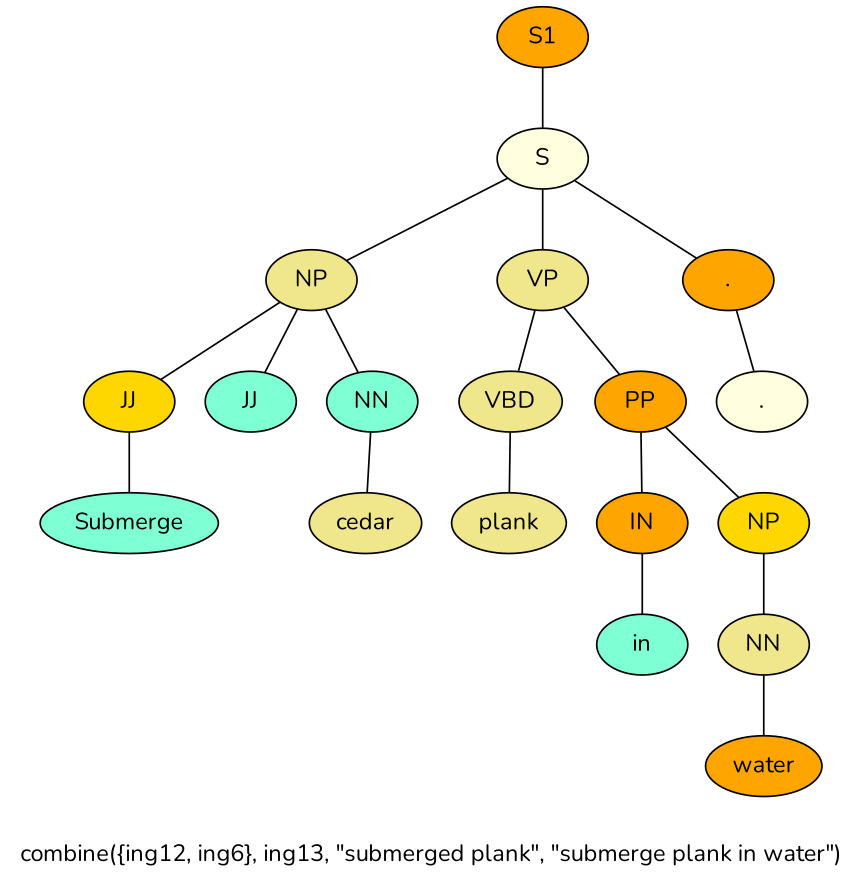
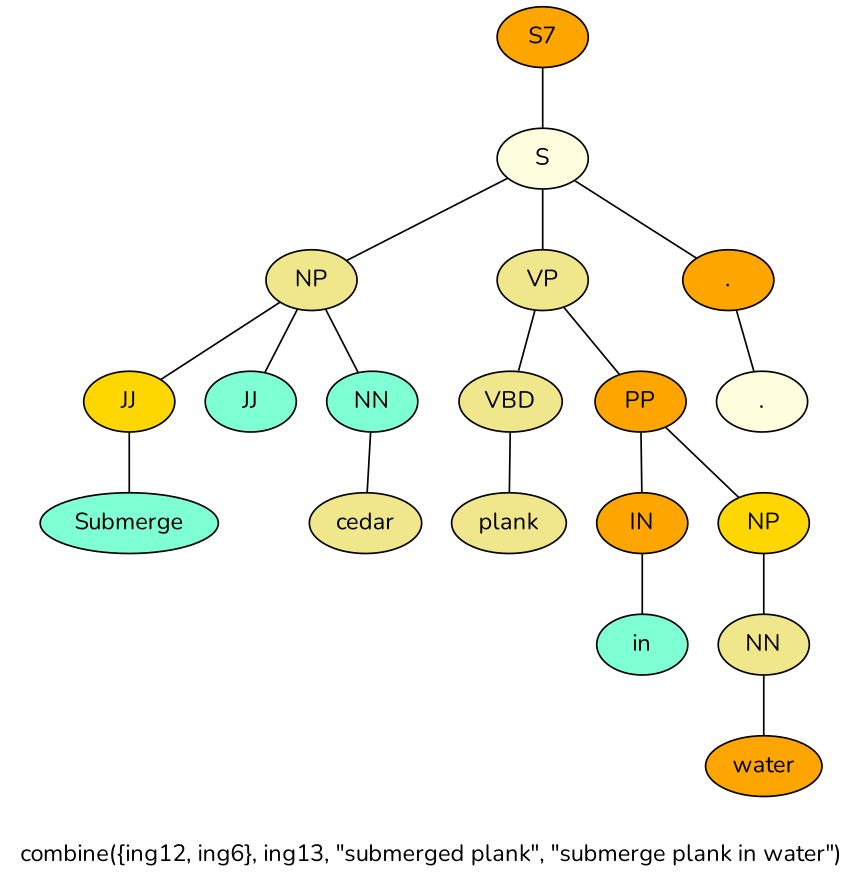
(543, 37) -> (543, 37)
